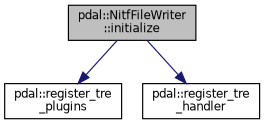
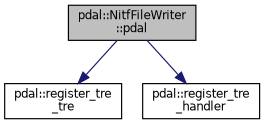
(132, 23) -> (132, 23)
(63, 101) -> (63, 101)
